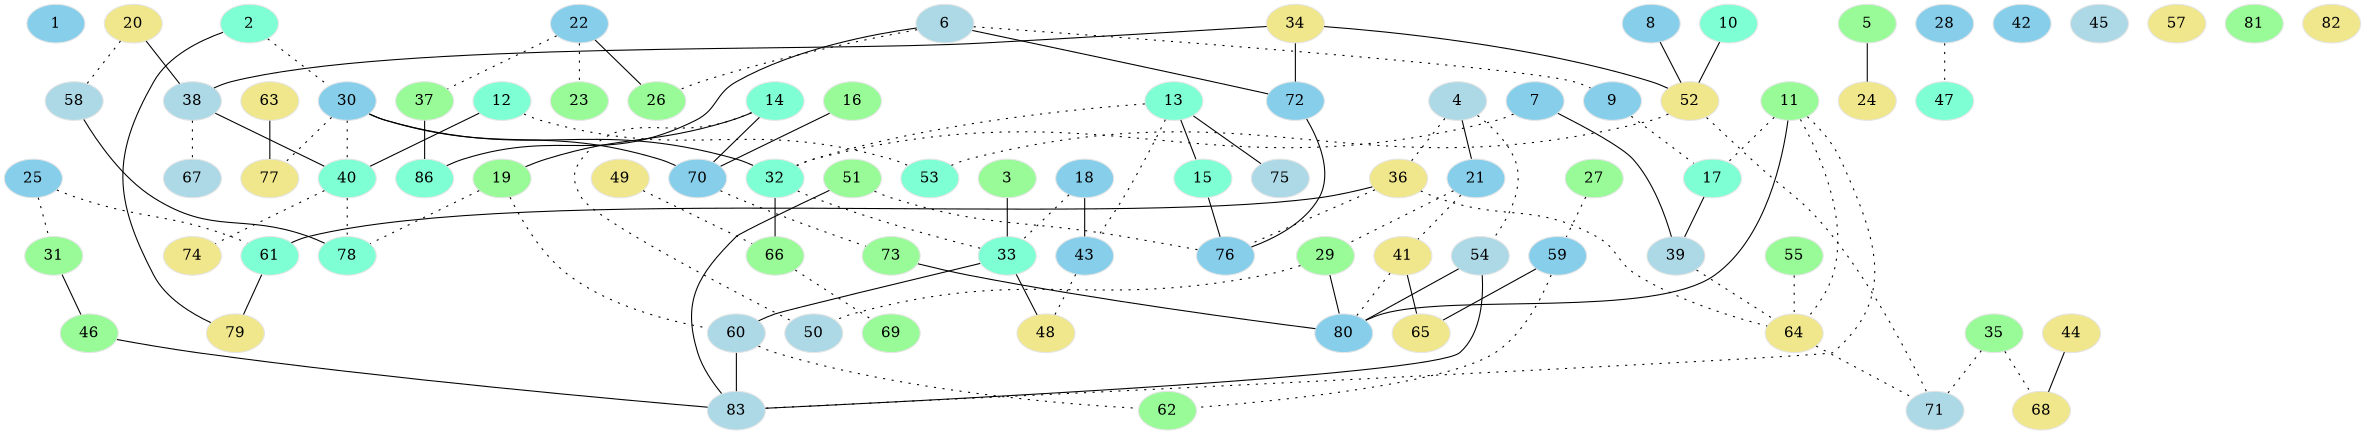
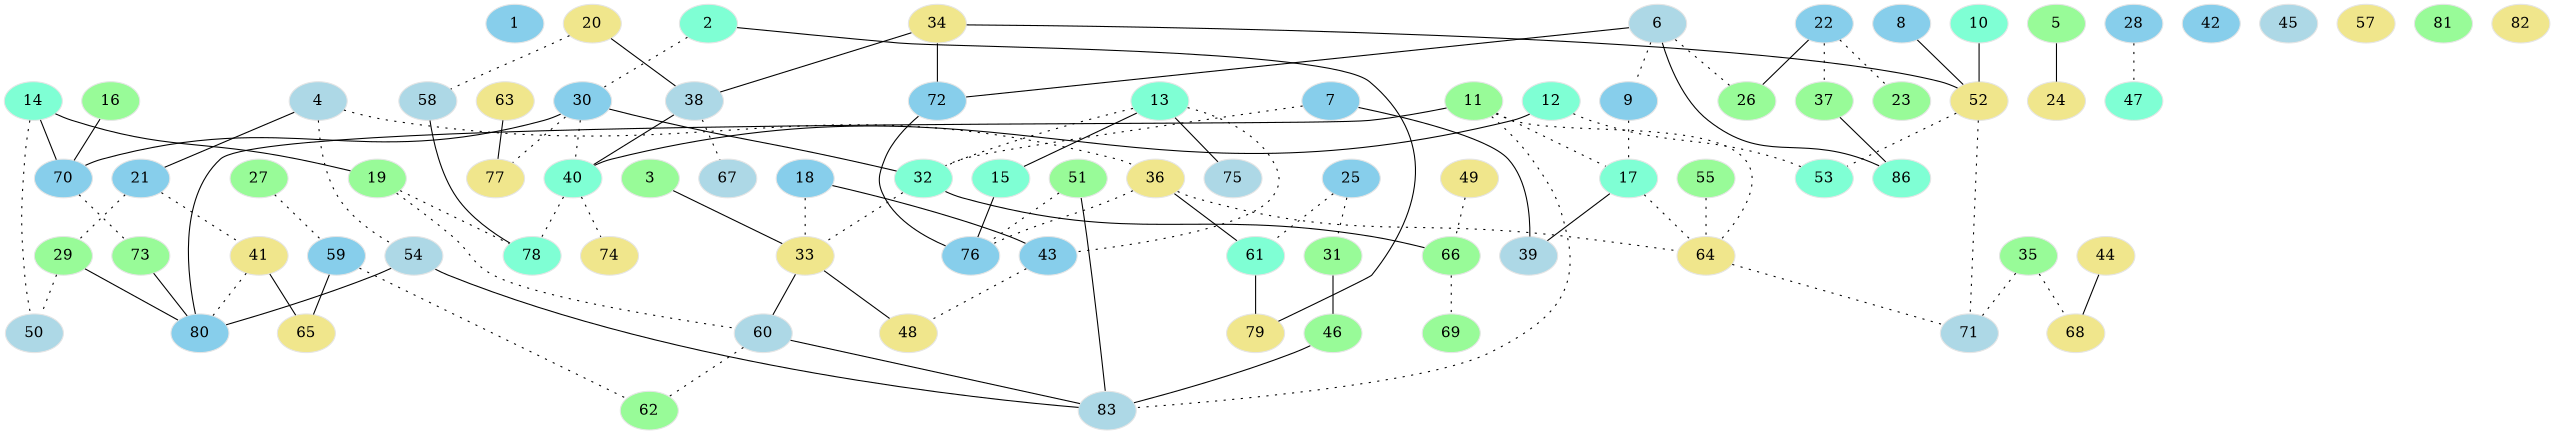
(1007, 256) -> (805, 256)
(1735, 295) -> (1667, 217)
